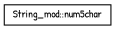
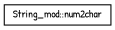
(58, 15) -> (58, 15)
